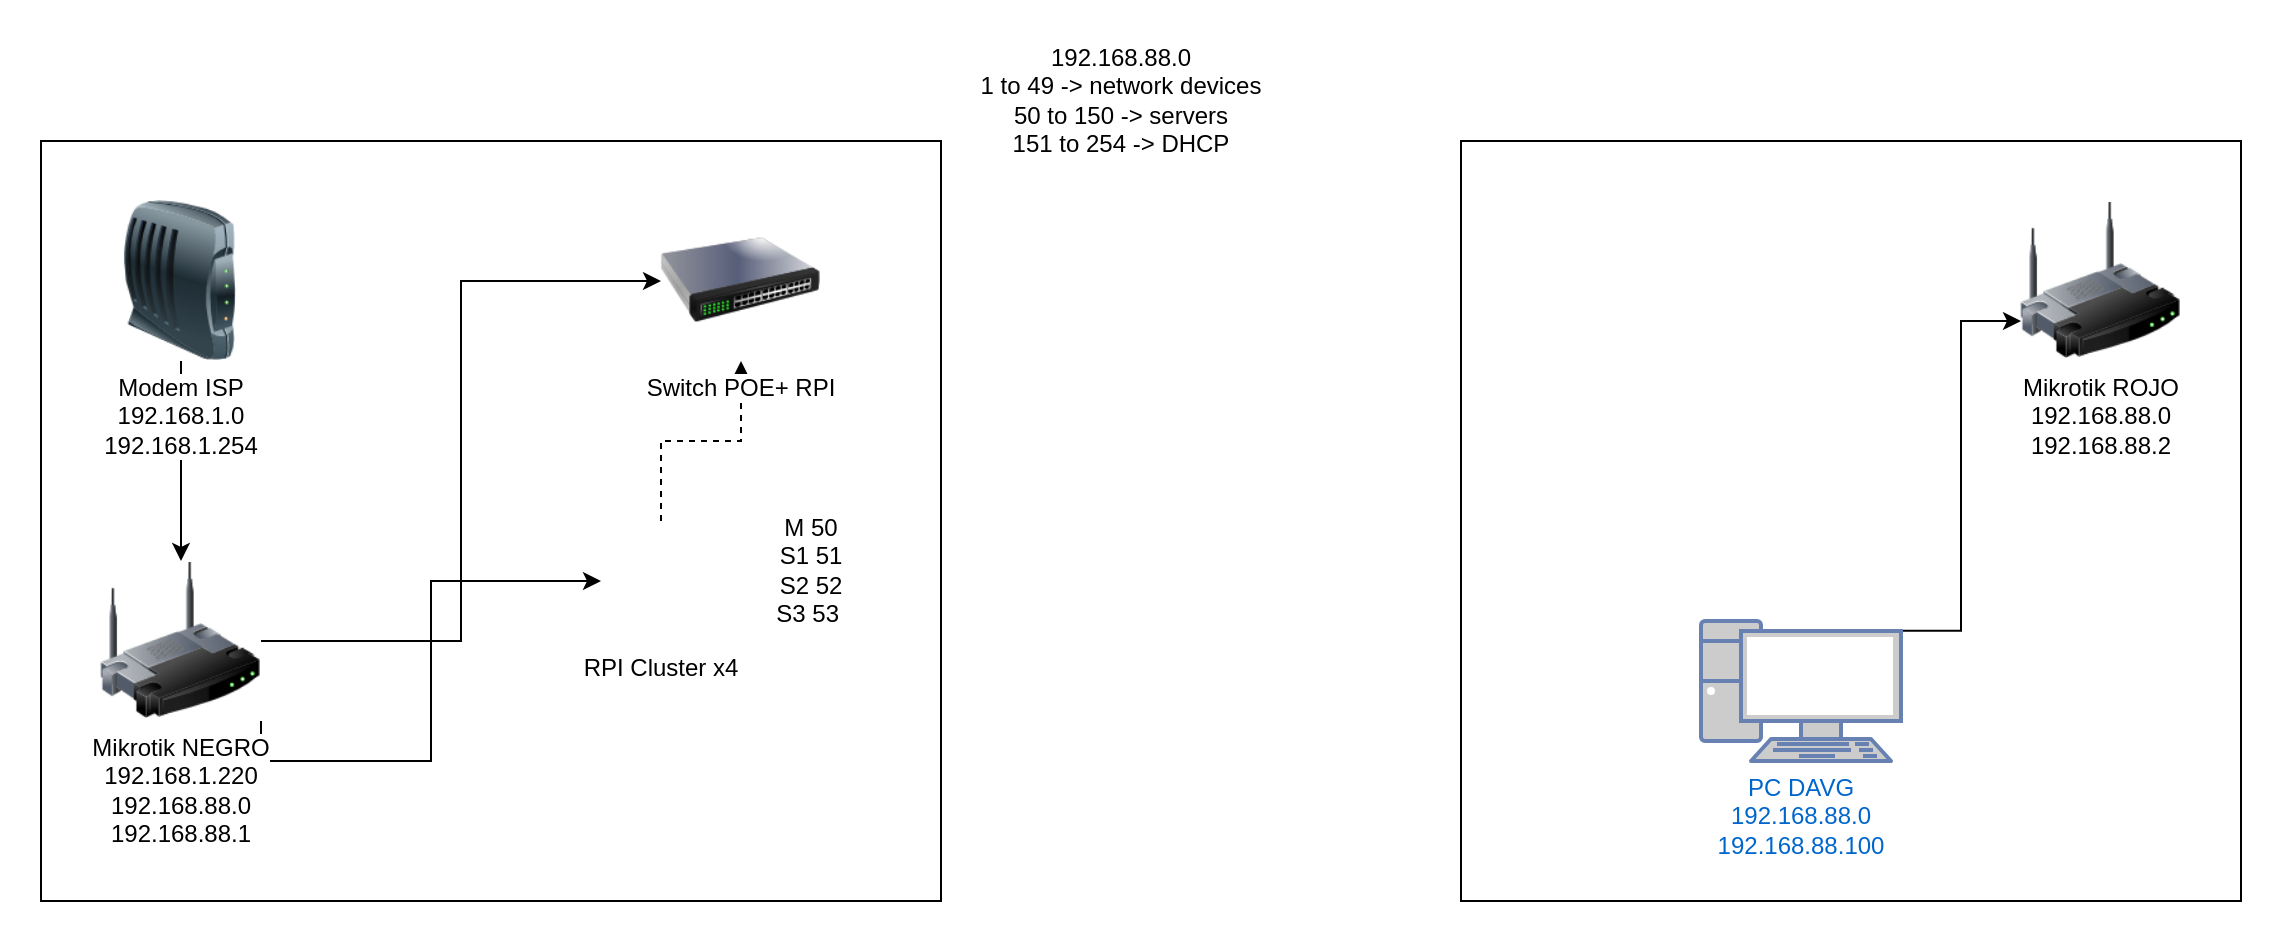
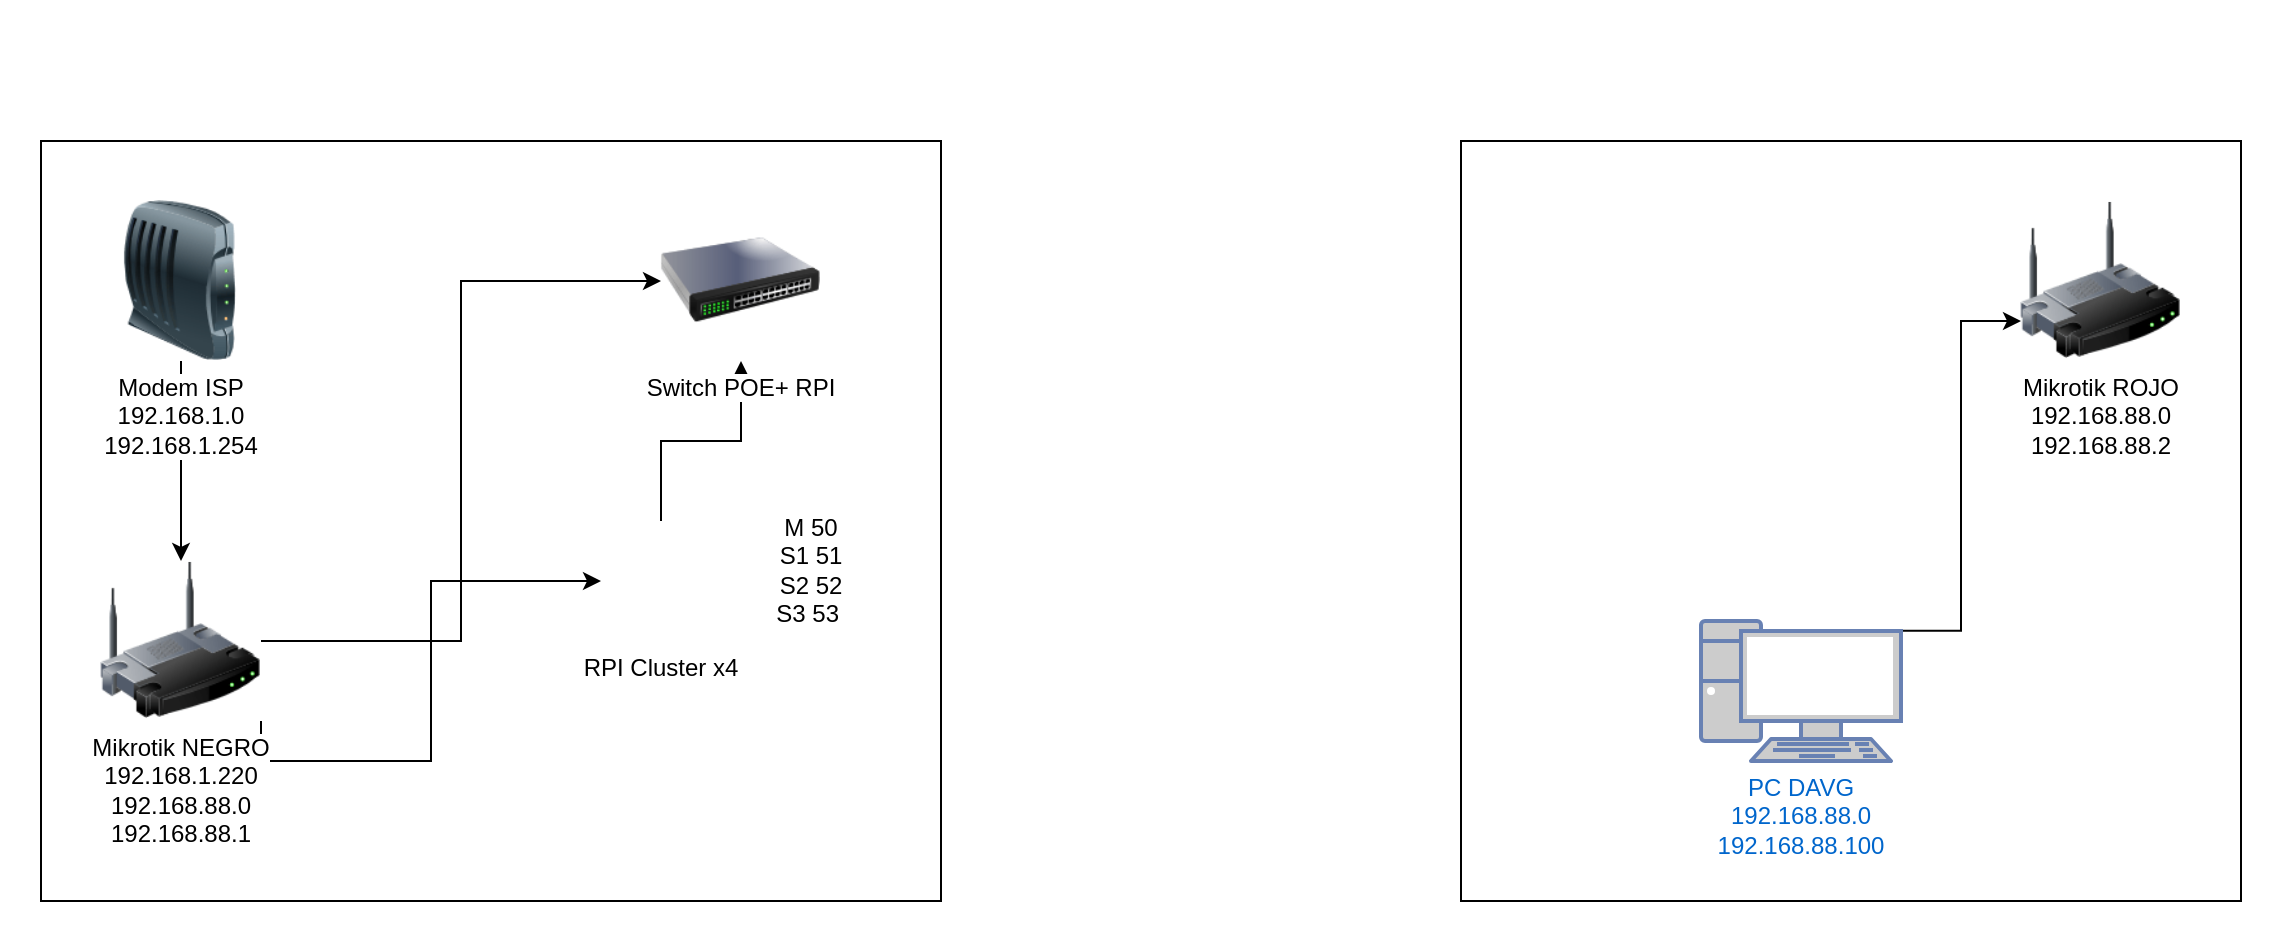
(1121, 101) -> none
(684, 441) -> (684, 441)
